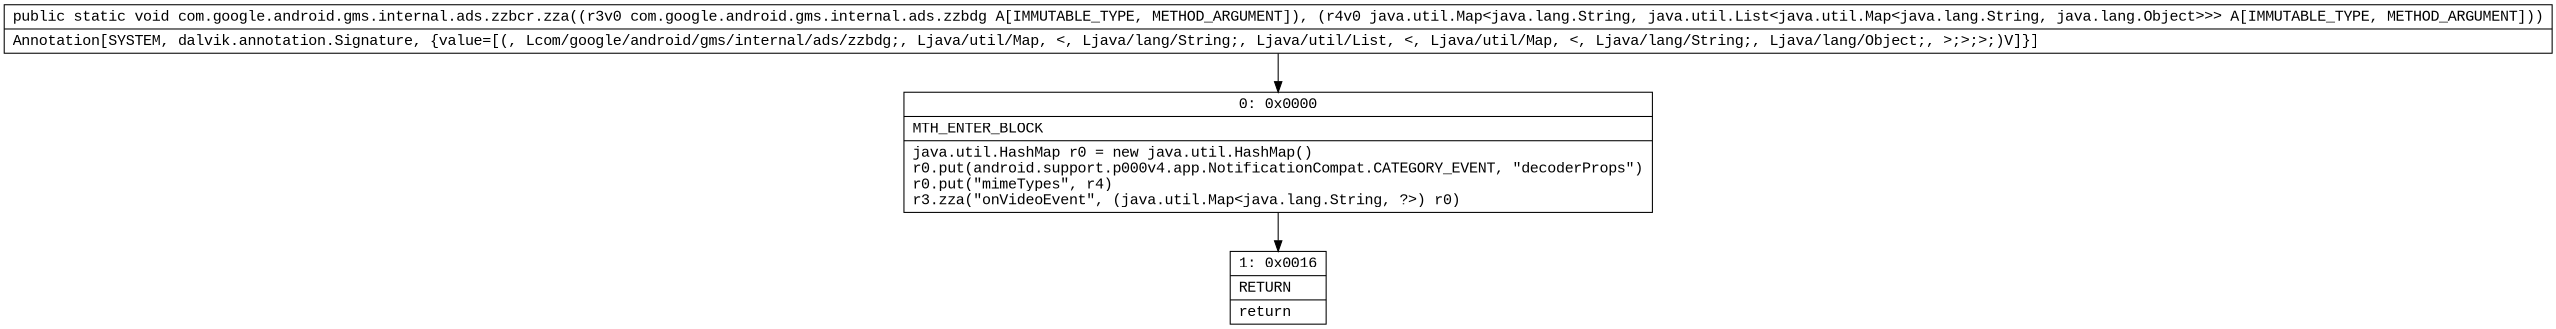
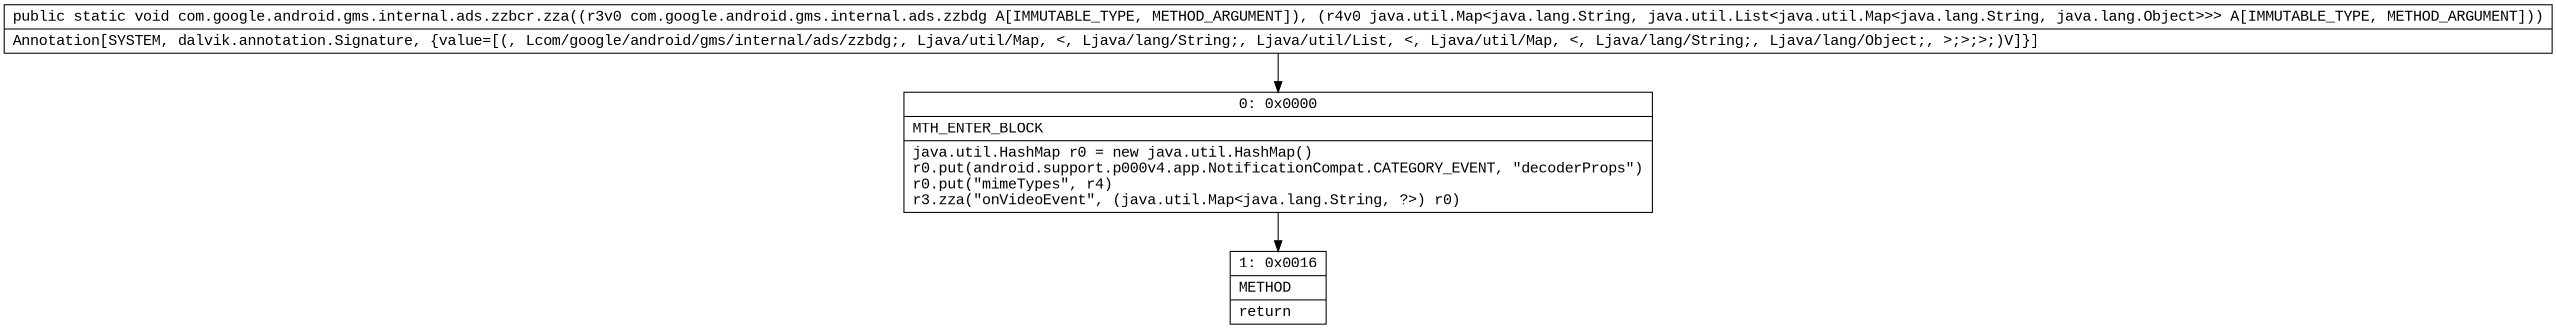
(1265, 287) -> (1265, 287)
